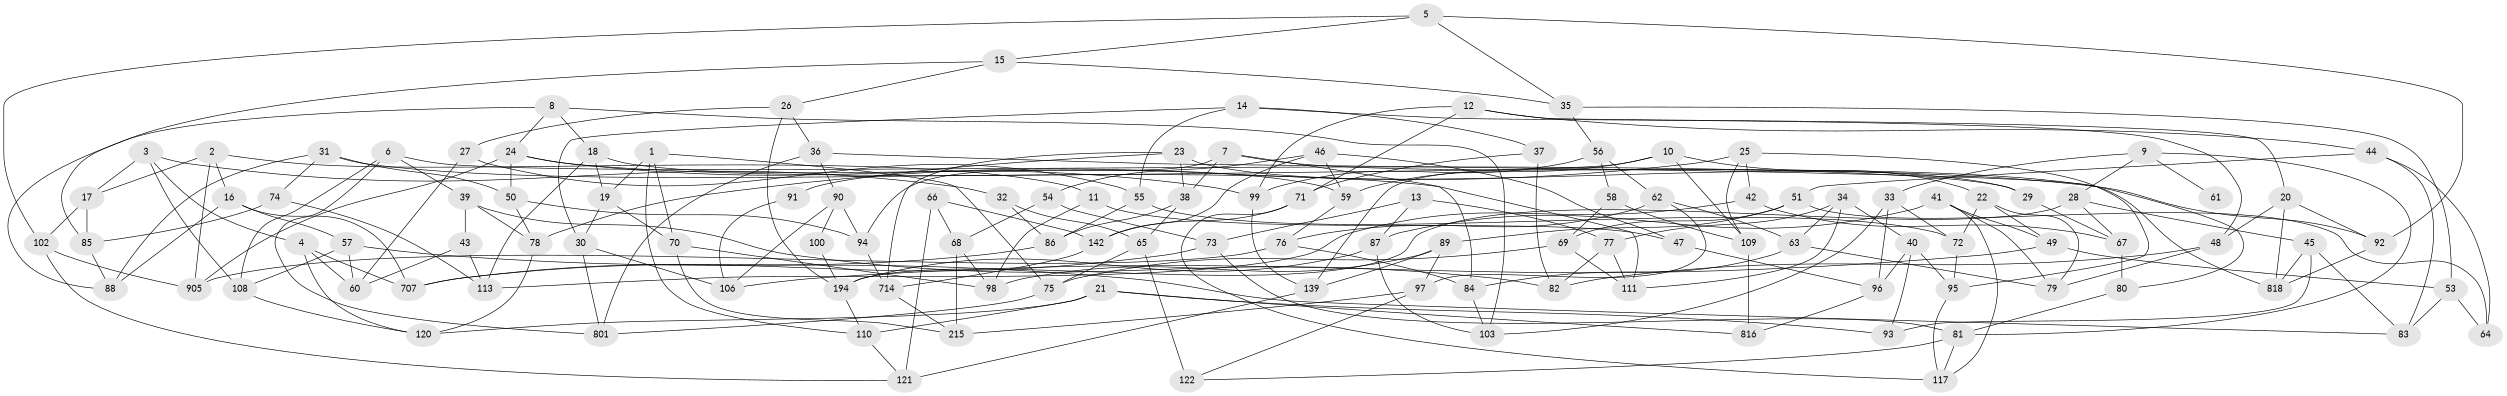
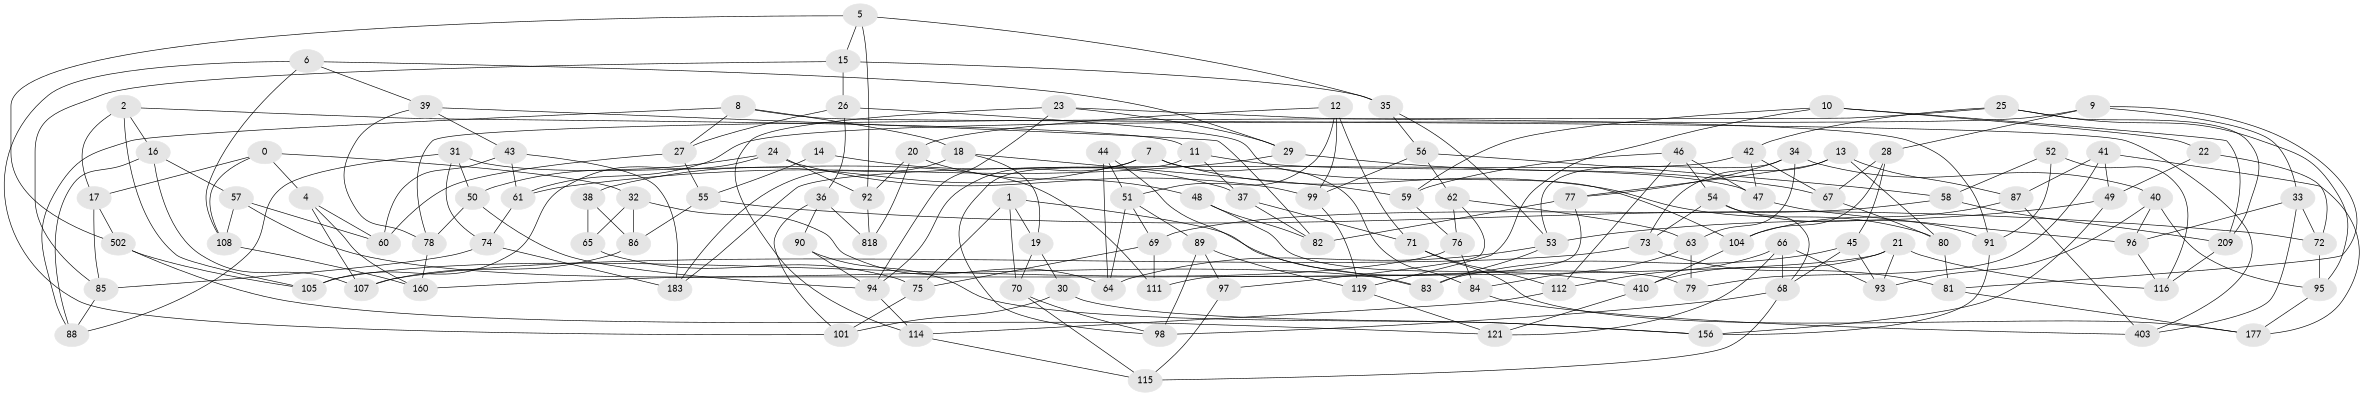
(1784, 122) -> none
(811, 123) -> none
(535, 126) -> (709, 129)
(1920, 130) -> (1288, 178)
(146, 152) -> (265, 152)
none -> (2051, 152)
none -> (903, 171)
none -> (1219, 175)
none -> (1754, 175)
none -> (514, 176)
(1183, 179) -> (952, 177)
none -> (1892, 198)
none -> (505, 218)
none -> (1851, 221)
(2063, 221) -> none
(41, 244) -> (118, 244)
(817, 244) -> none
(1096, 244) -> (1559, 289)
(1749, 244) -> (2226, 244)
none -> (845, 254)
none -> (1831, 267)
(2292, 267) -> (1817, 267)
(1759, 274) -> (1568, 175)
(194, 289) -> (309, 289)
(409, 289) -> (361, 289)
(485, 289) -> (675, 289)
(727, 289) -> (1706, 335)
(841, 289) -> (1737, 244)
(887, 289) -> (916, 335)
(1311, 289) -> (1359, 289)
(423, 335) -> (420, 289)
(601, 335) -> (841, 335)
(864, 335) -> (1641, 289)
(957, 335) -> (1145, 381)
(1487, 335) -> (2142, 335)
(1749, 335) -> (2161, 289)
(1187, 381) -> none
(1940, 381) -> (2253, 335)
